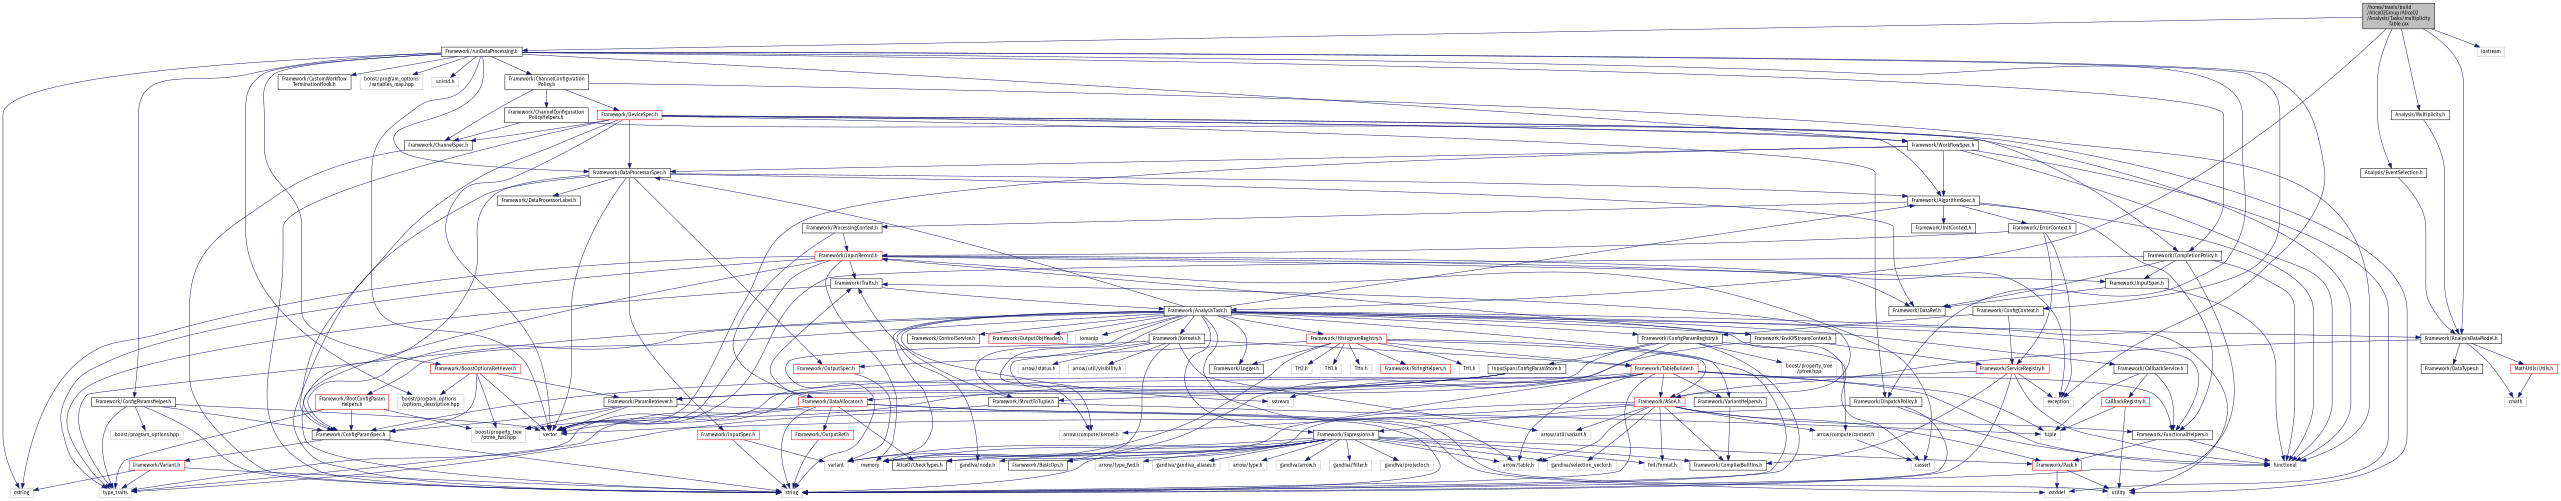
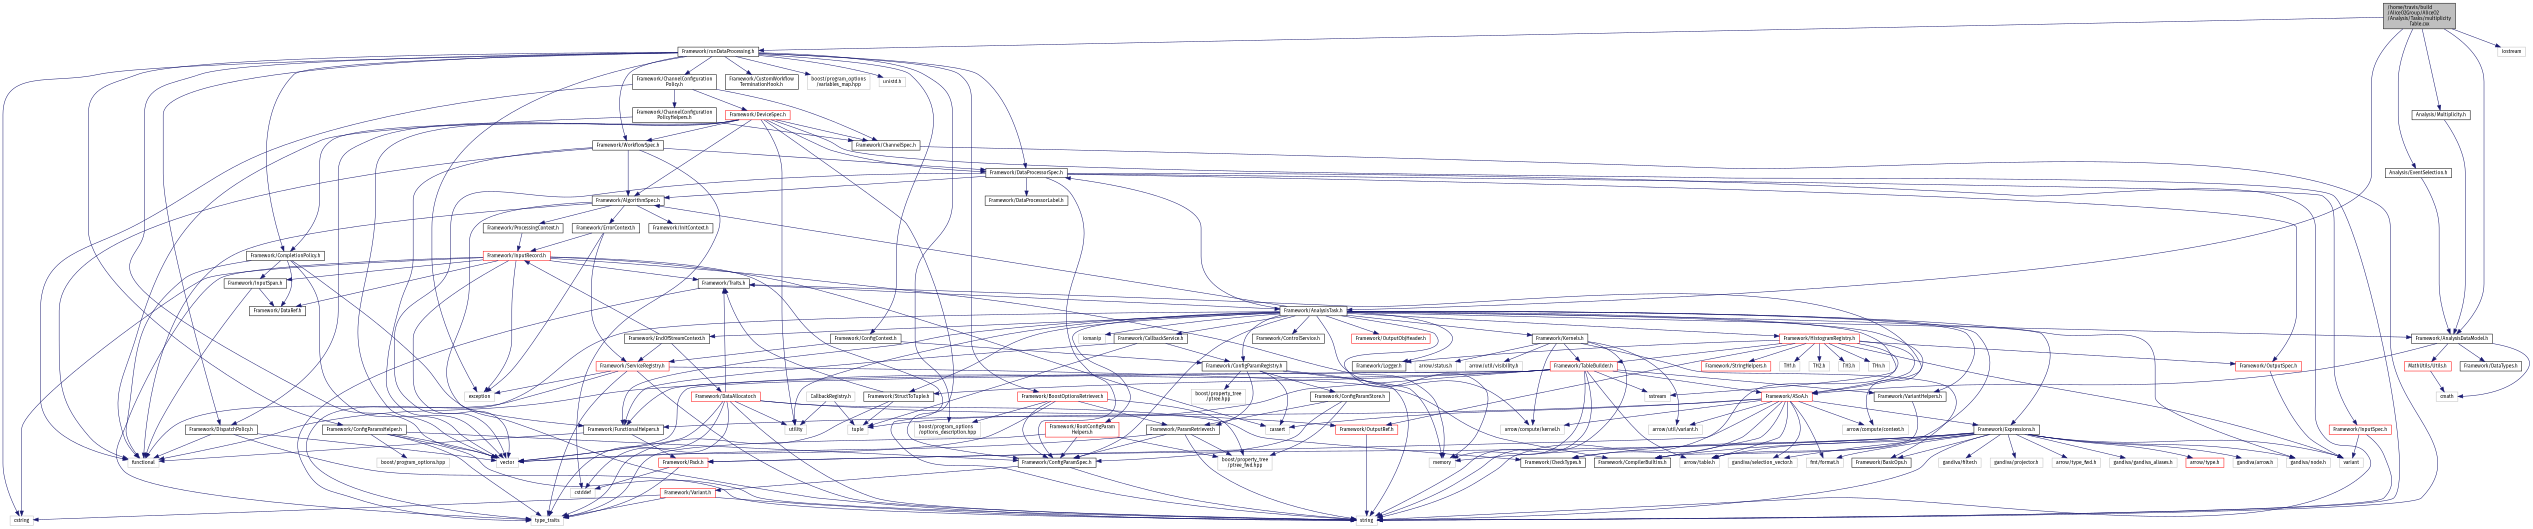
(1322, 189) -> none
(743, 317) -> none
(1527, 369) -> (1350, 397)
none -> (1603, 380)
(2140, 384) -> (1195, 352)
(2126, 402) -> (831, 397)
(1882, 449) -> (1411, 416)
(920, 465) -> (1553, 463)
(1248, 465) -> (2205, 463)
(2086, 478) -> (628, 501)
